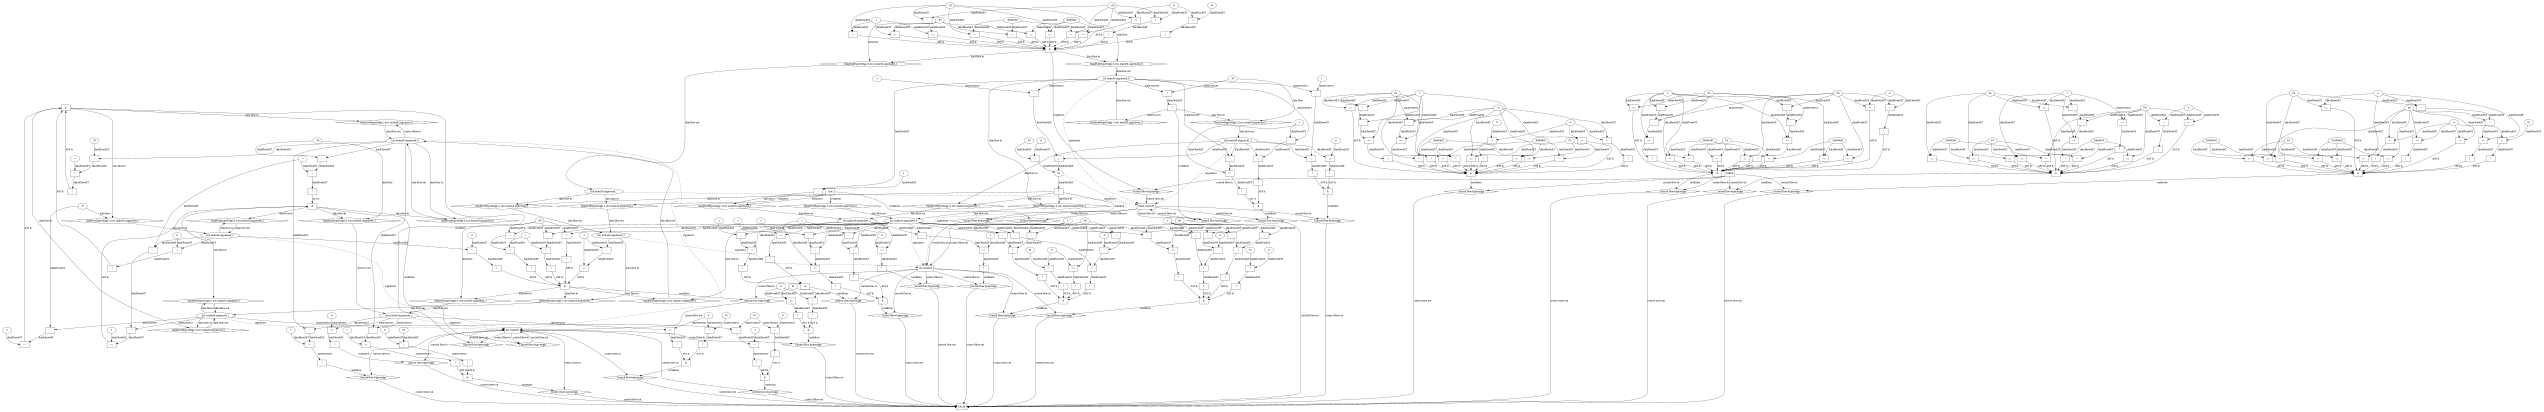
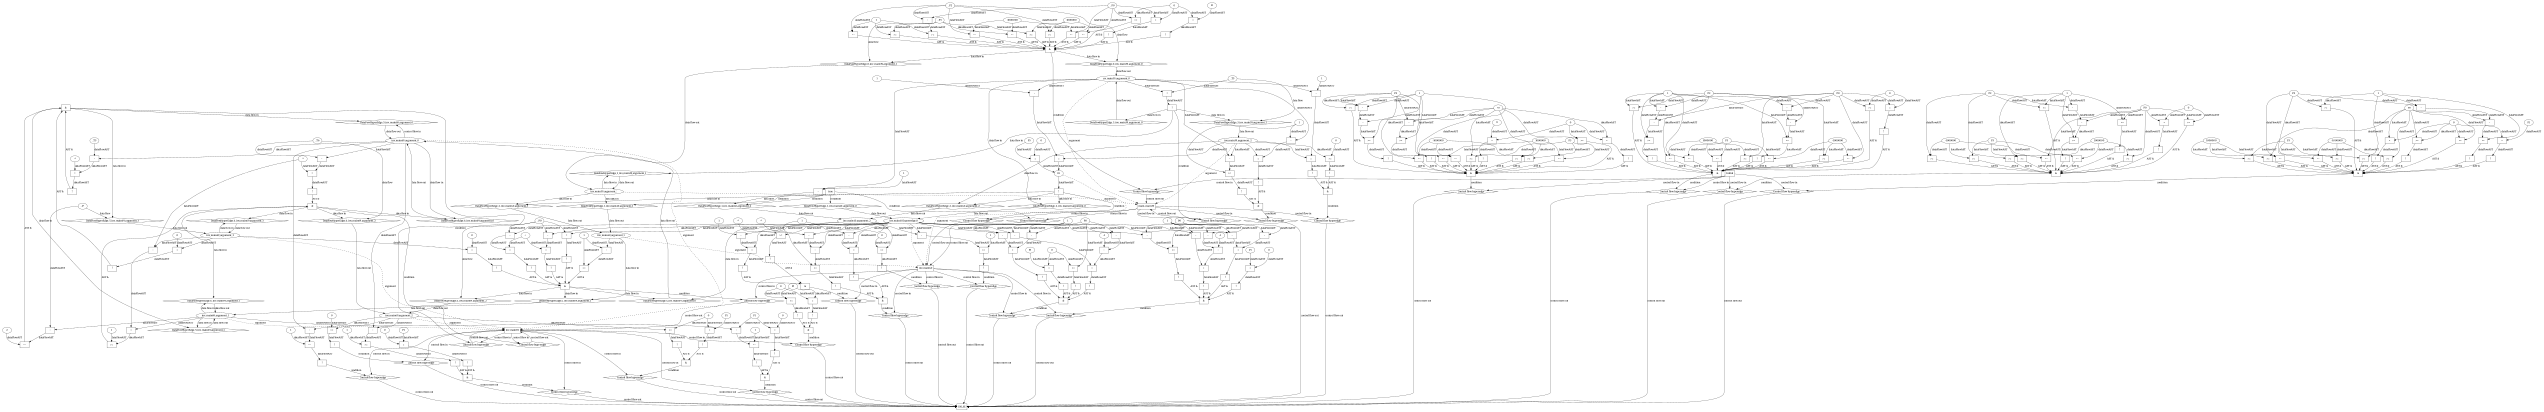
none -> (620, 173)
(904, 221) -> (904, 221)
(364, 268) -> (364, 268)
